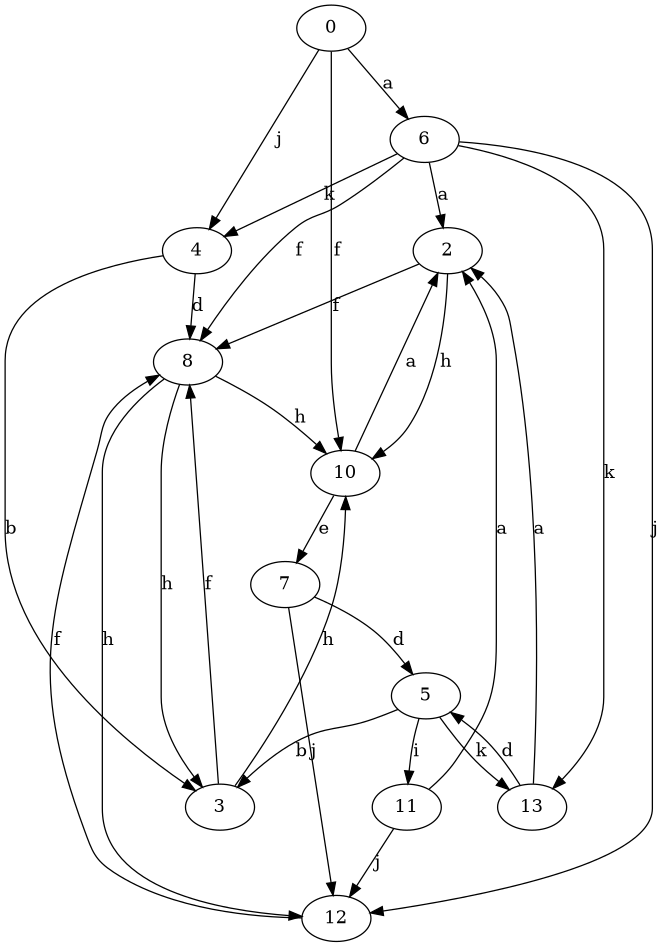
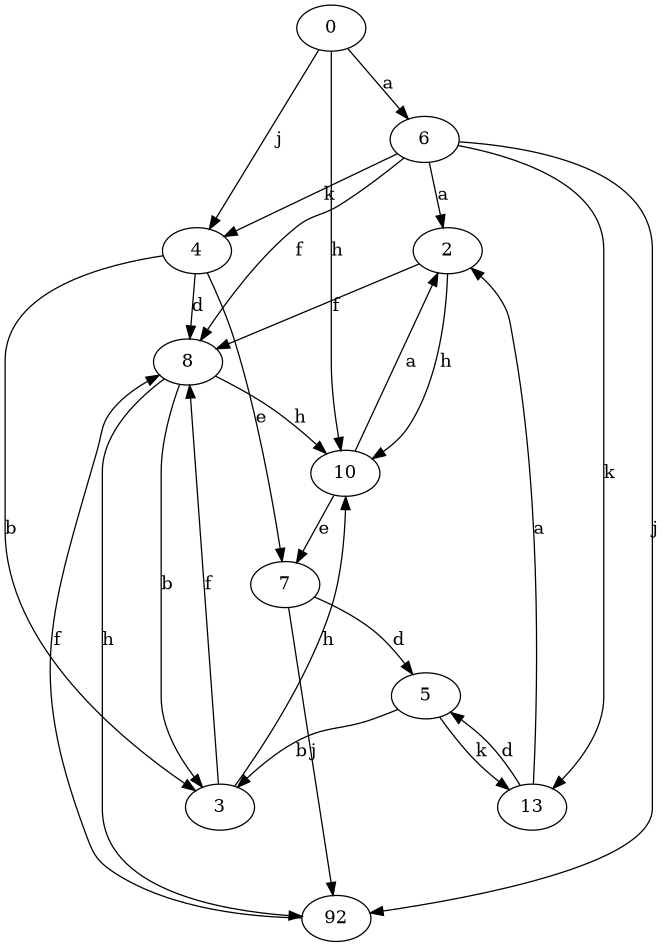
(338, 251) -> (338, 251)
none -> (253, 408)
(168, 585) -> (168, 585)
(407, 807) -> none
(336, 918) -> (336, 918)
